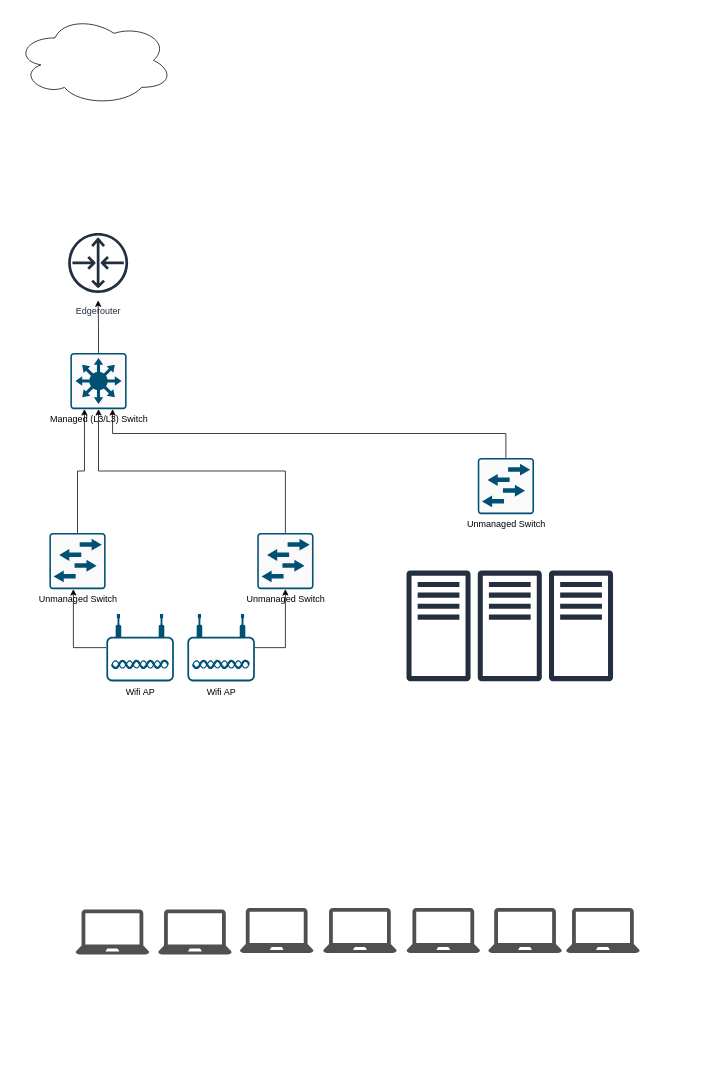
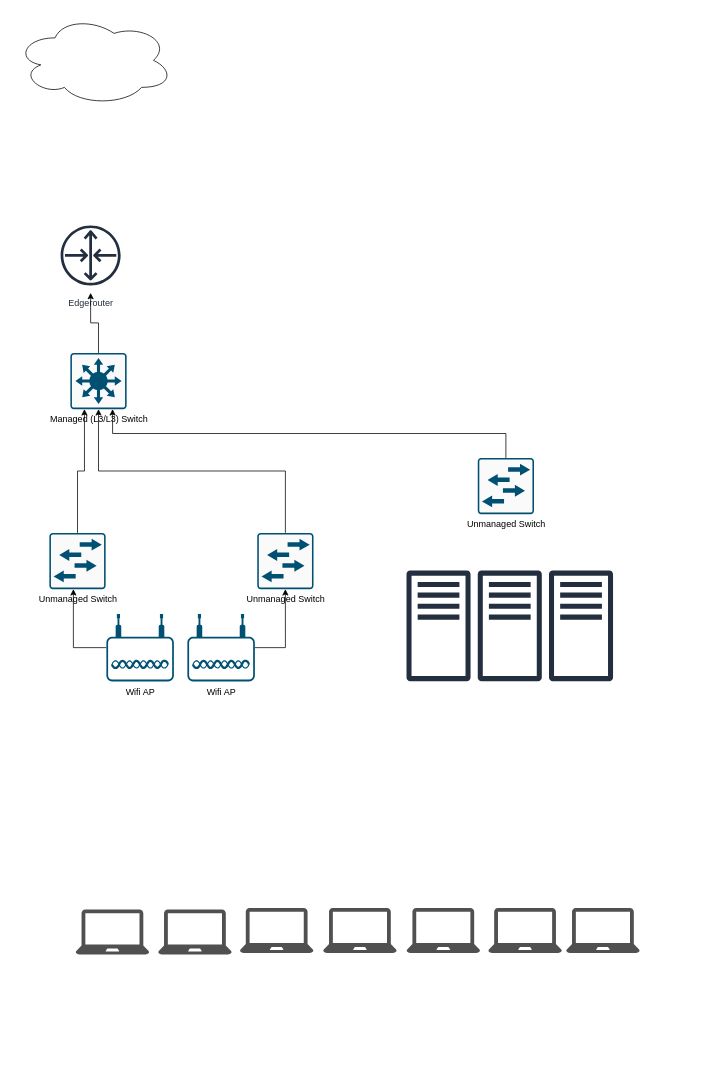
(98, 263) -> (90, 255)
